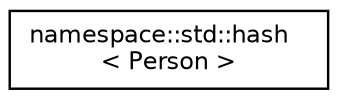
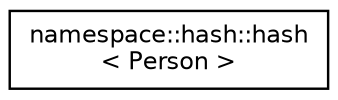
(169, 50) -> (169, 50)
